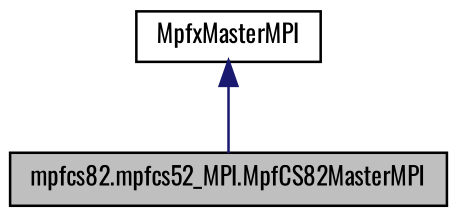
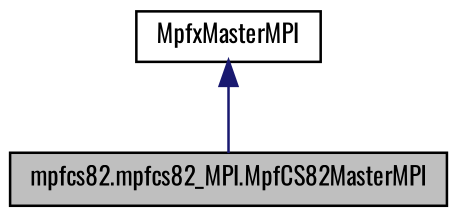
(229, 179) -> (229, 179)
